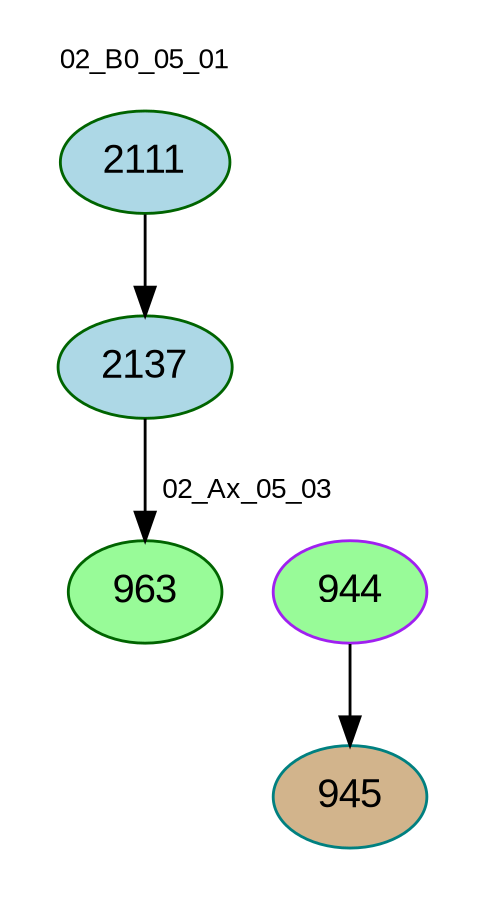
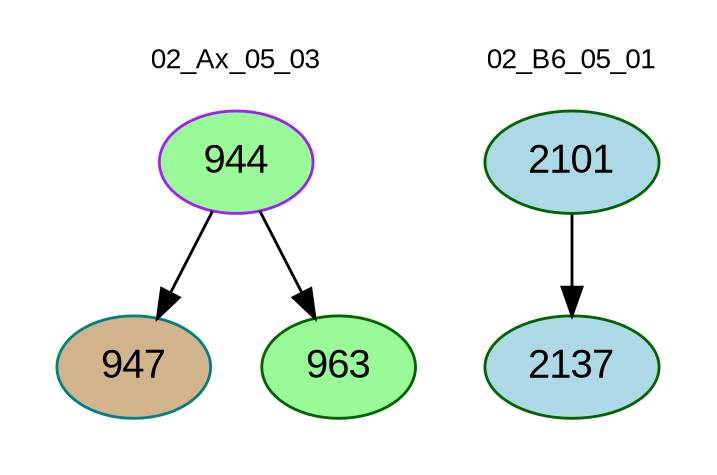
(145, 61) -> (572, 61)
(145, 162) -> (572, 162)
(145, 481) -> (281, 252)
(350, 797) -> (134, 367)
